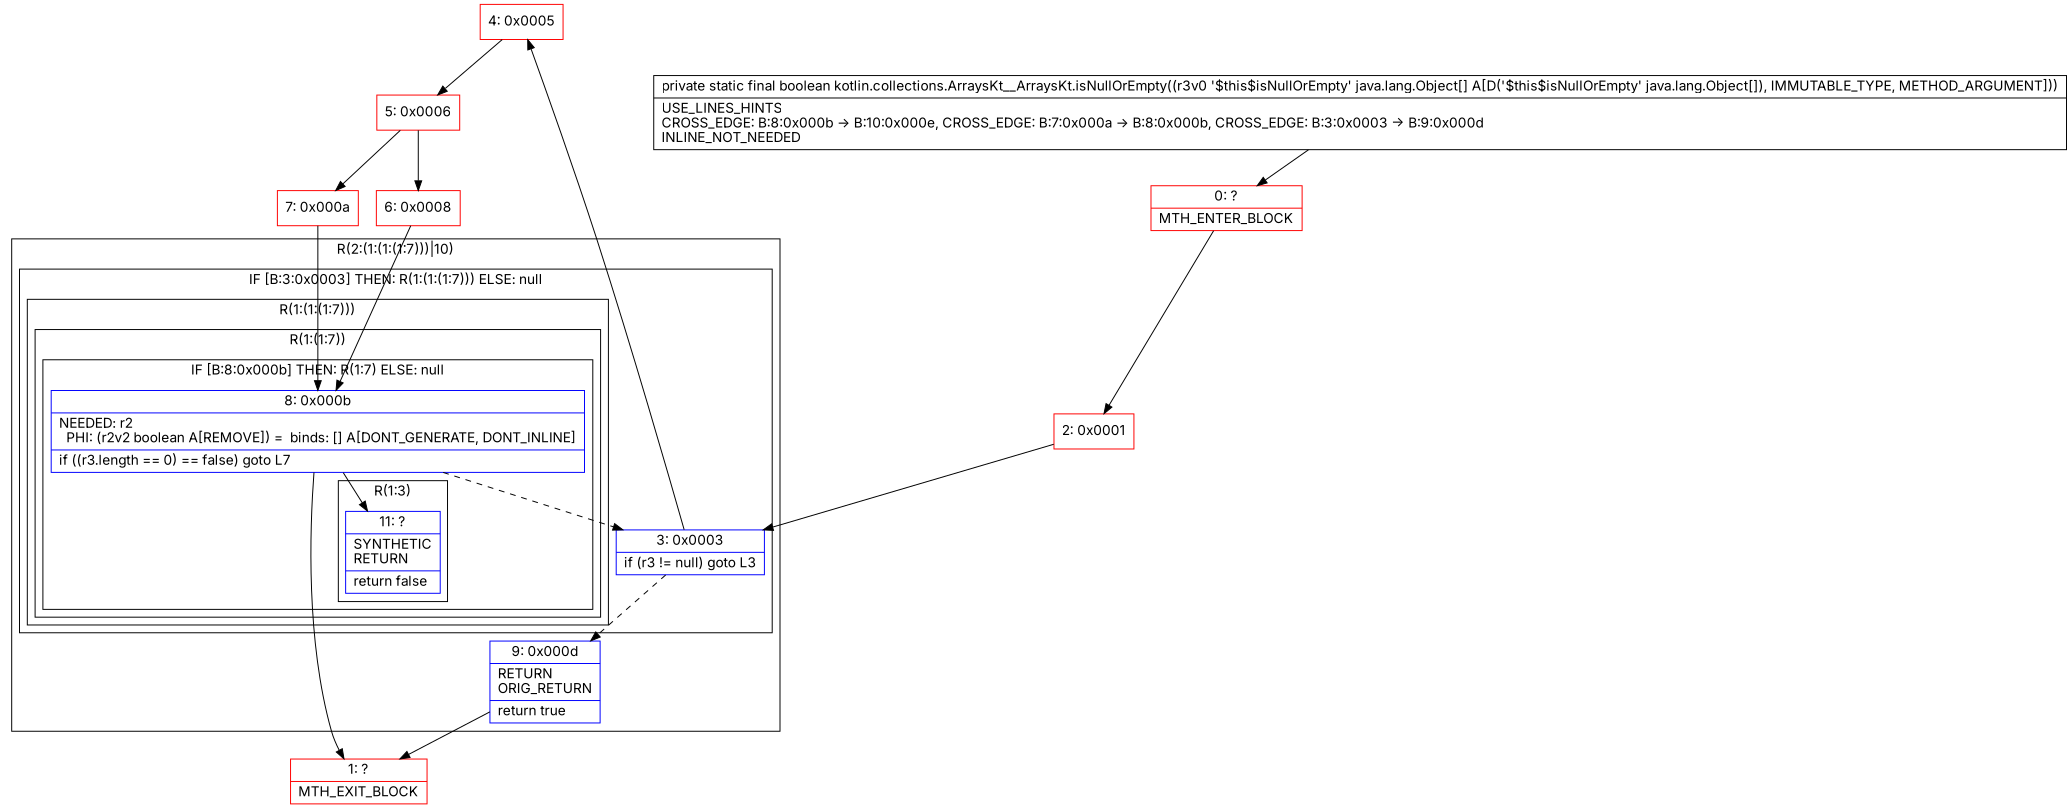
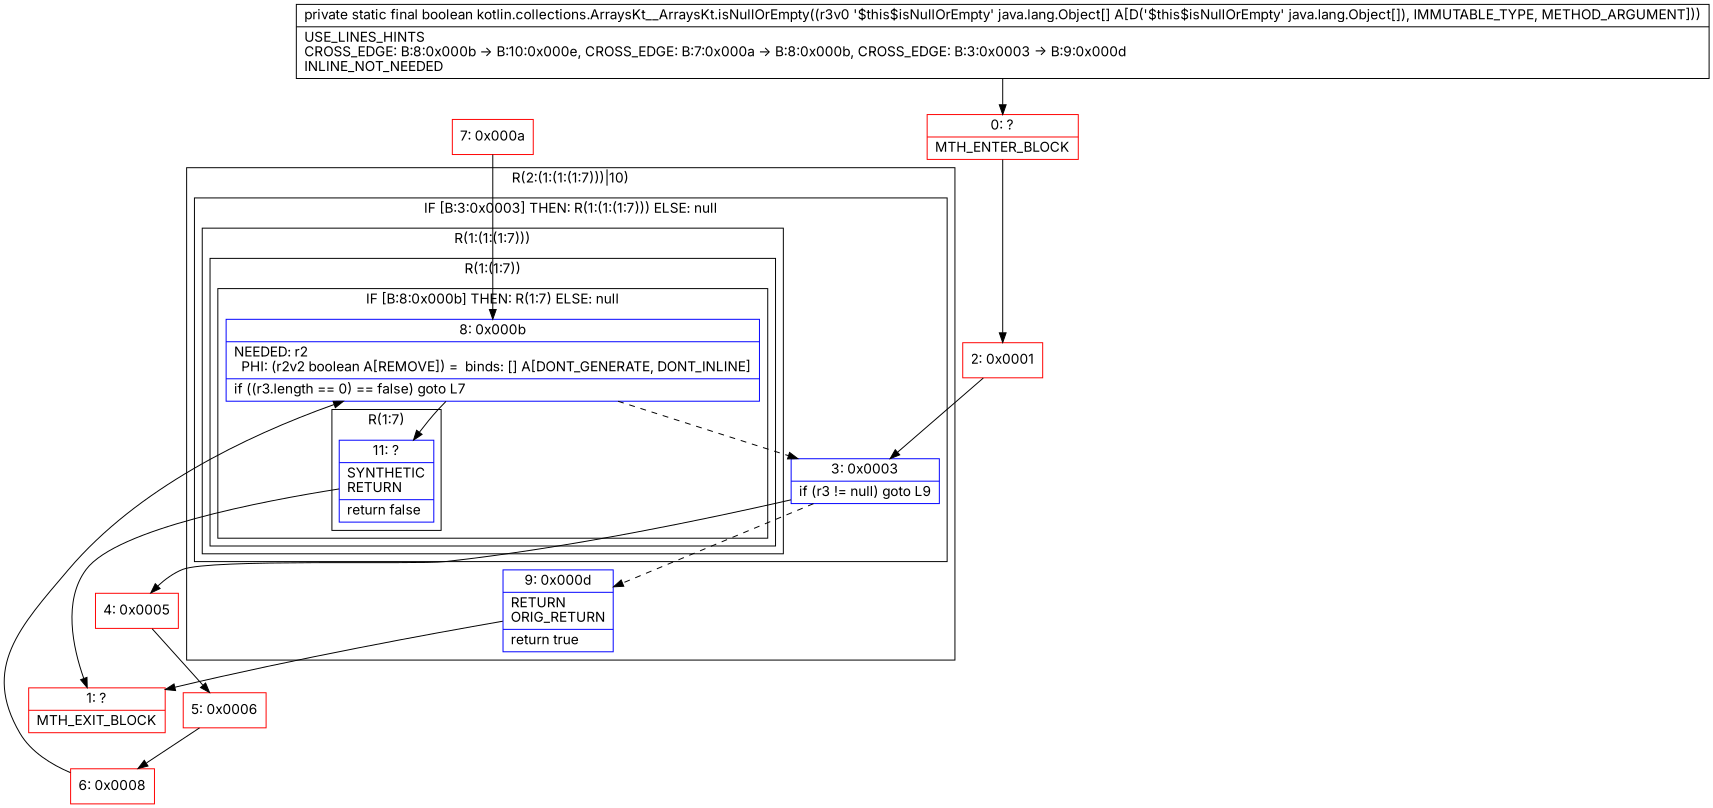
(372, 157) -> none
(393, 492) -> (387, 421)
(690, 563) -> (865, 492)
(312, 599) -> (153, 532)
